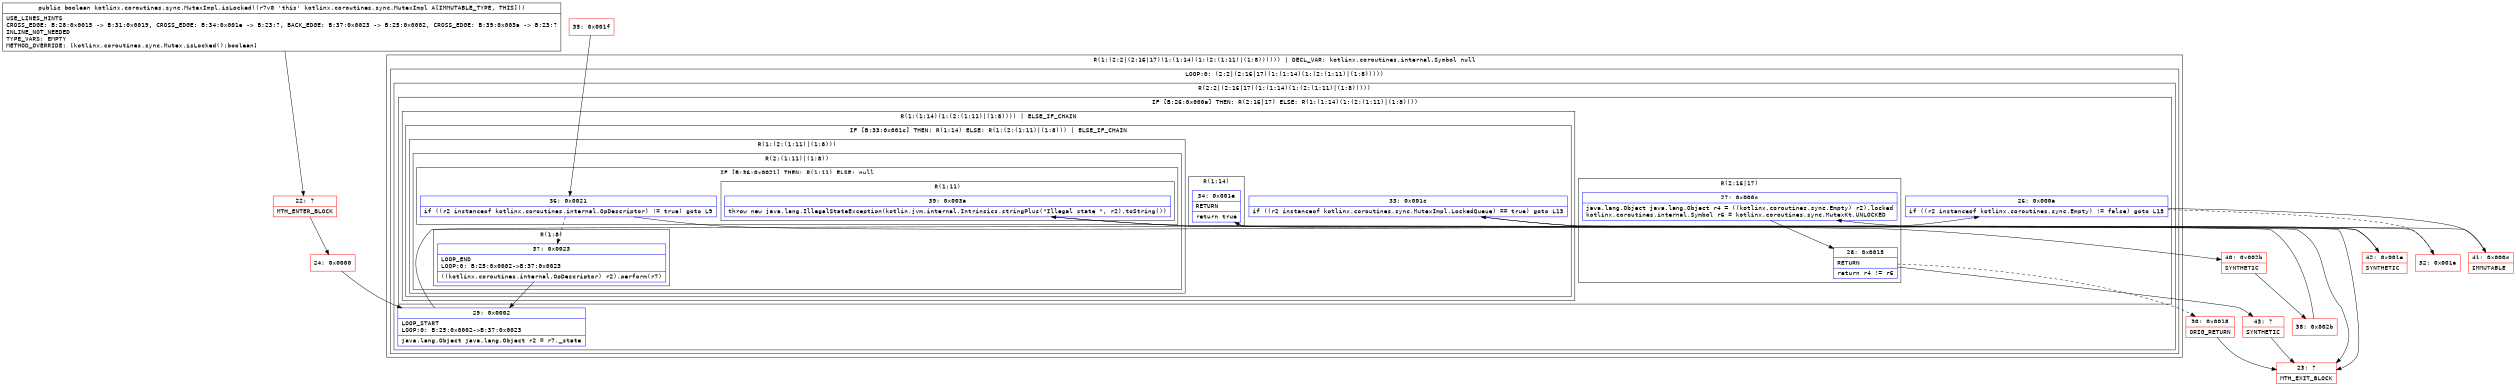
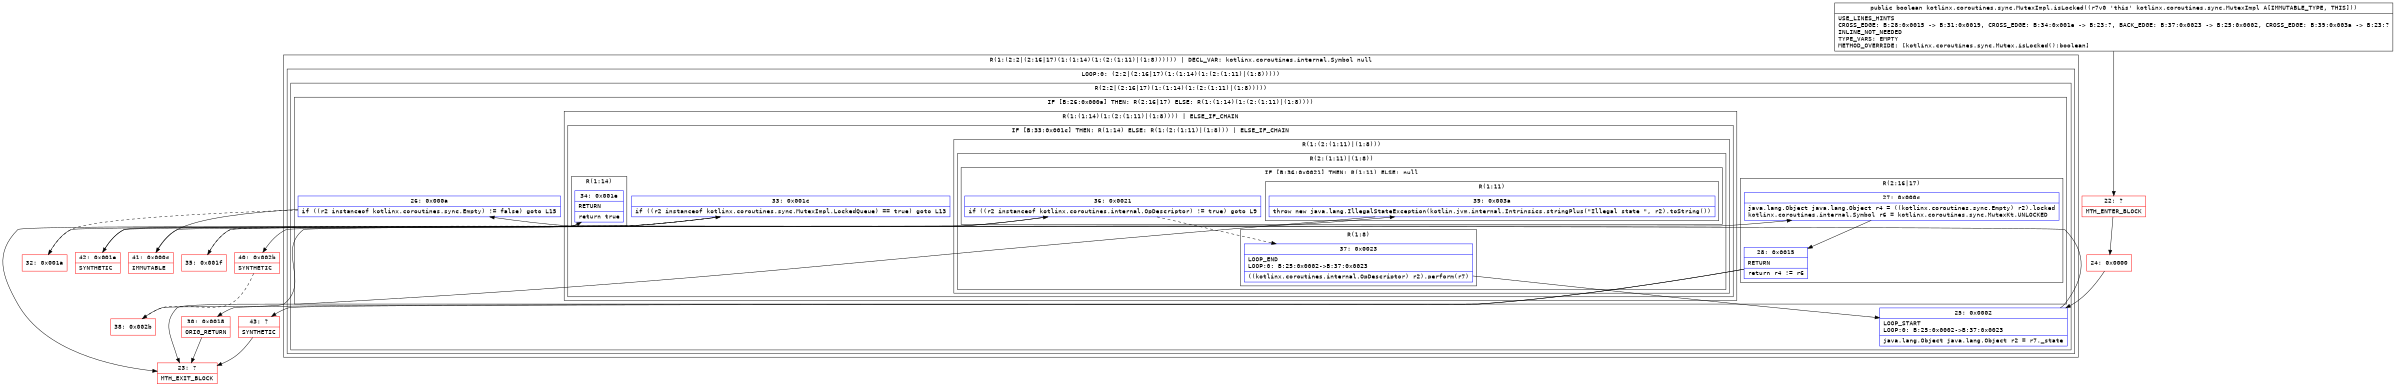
none -> (461, 226)
(2046, 278) -> (983, 304)
(2279, 295) -> (236, 300)
